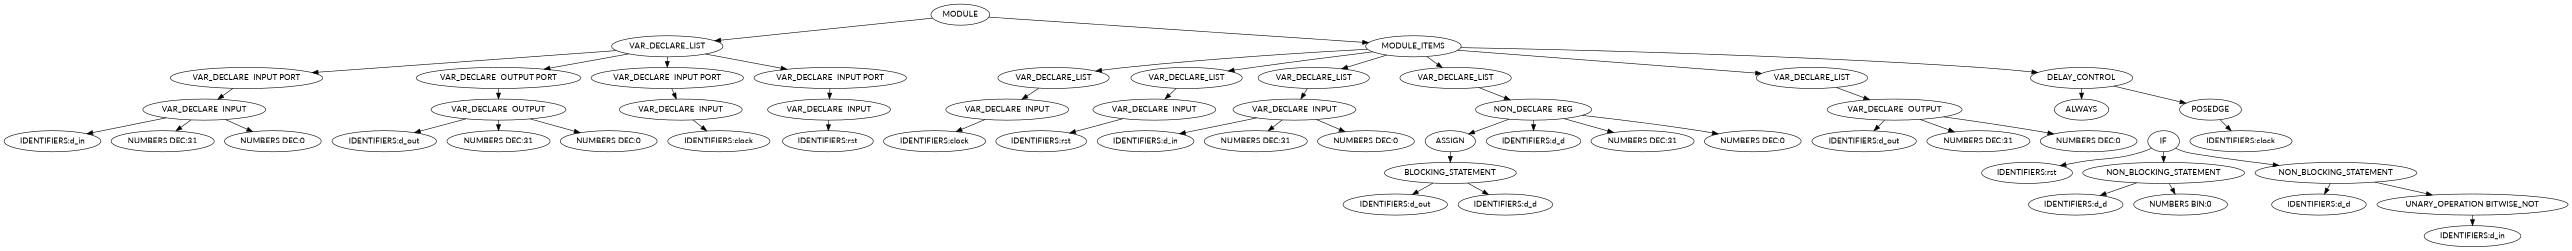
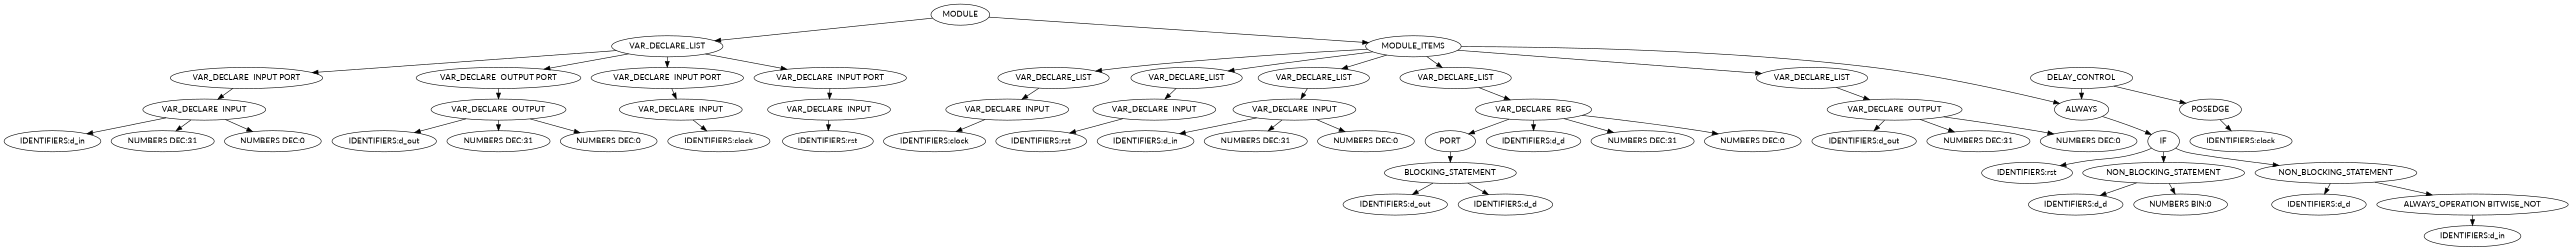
(1747, 56) -> (1759, 57)
(1534, 110) -> (1534, 110)
none -> (2124, 124)
(1450, 141) -> (1450, 141)
(2473, 205) -> (2473, 205)
